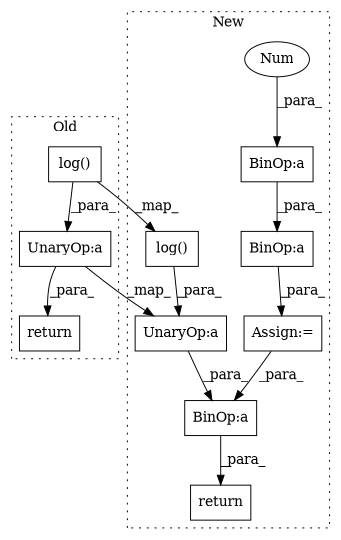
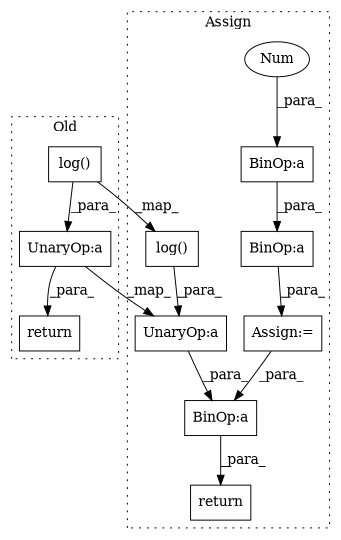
(228, 23) -> (228, 23)
